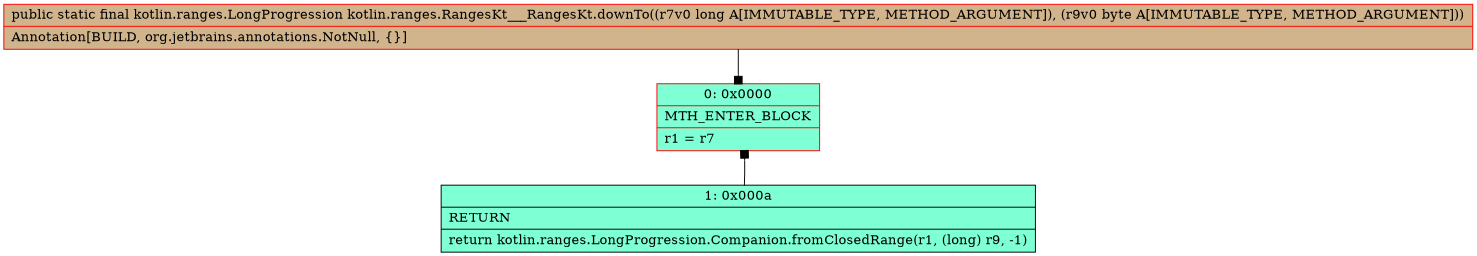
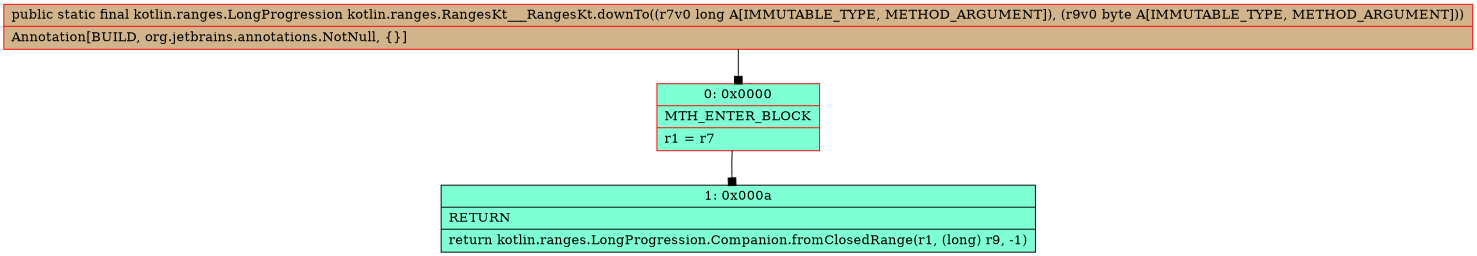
(745, 173) -> (732, 163)
